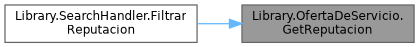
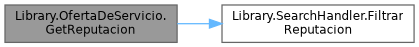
(213, 24) -> (193, 24)
